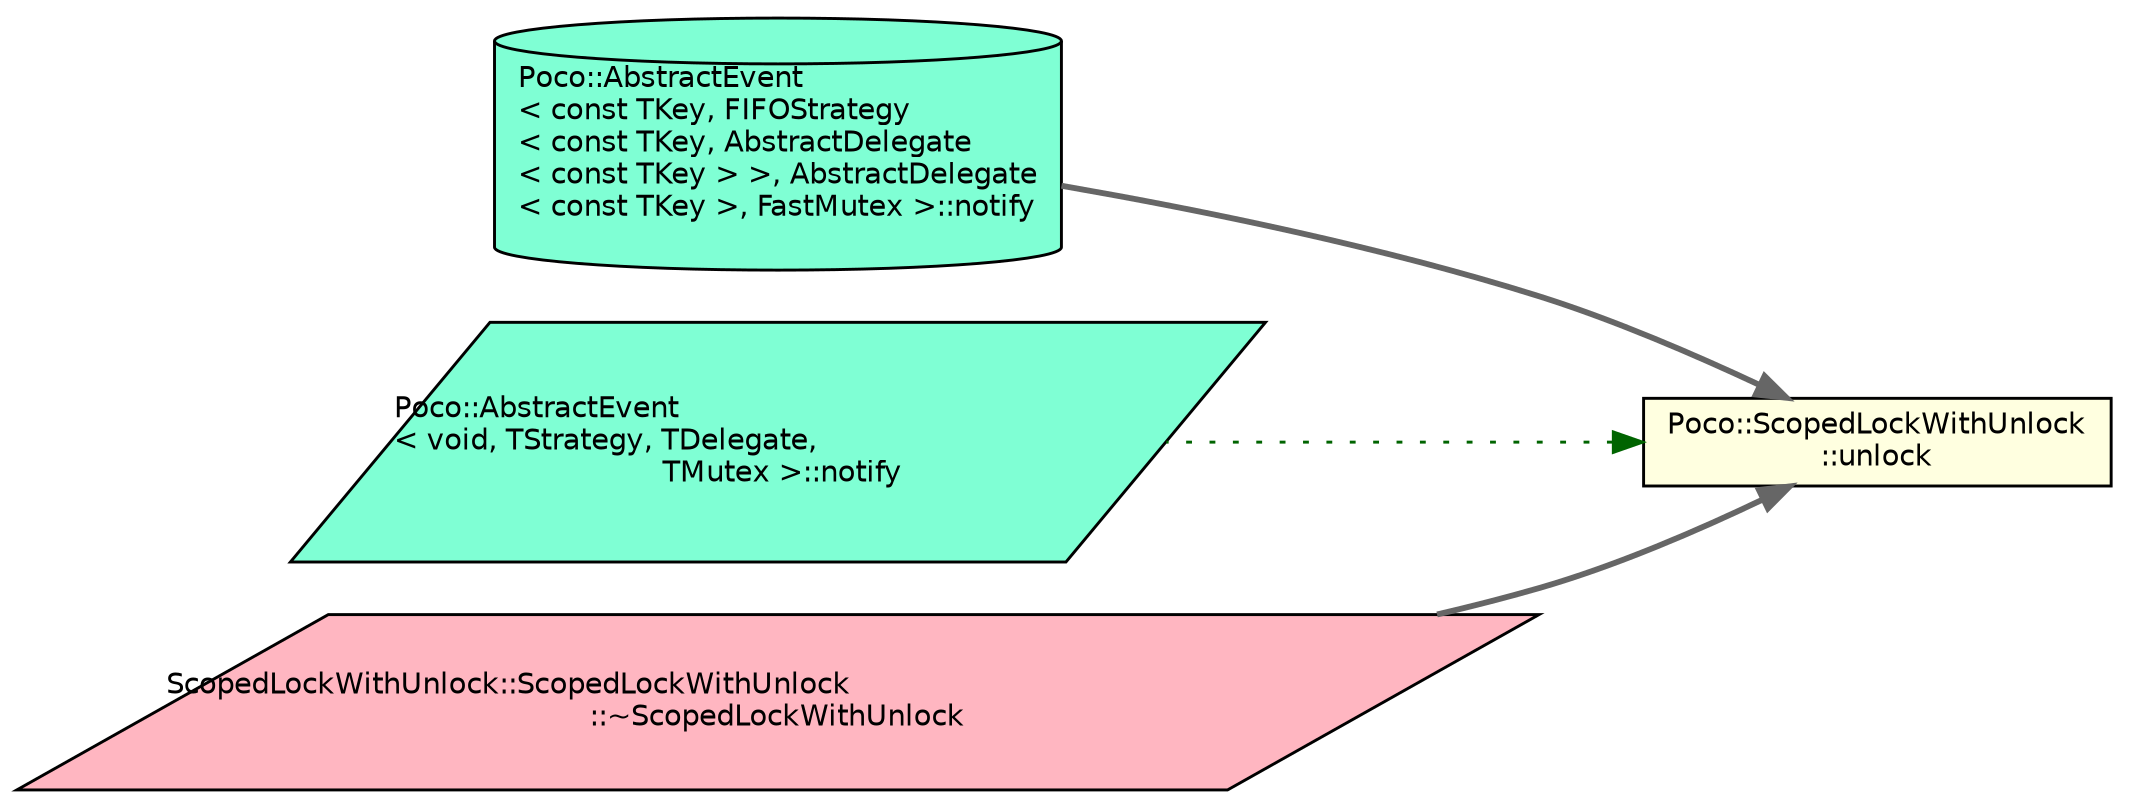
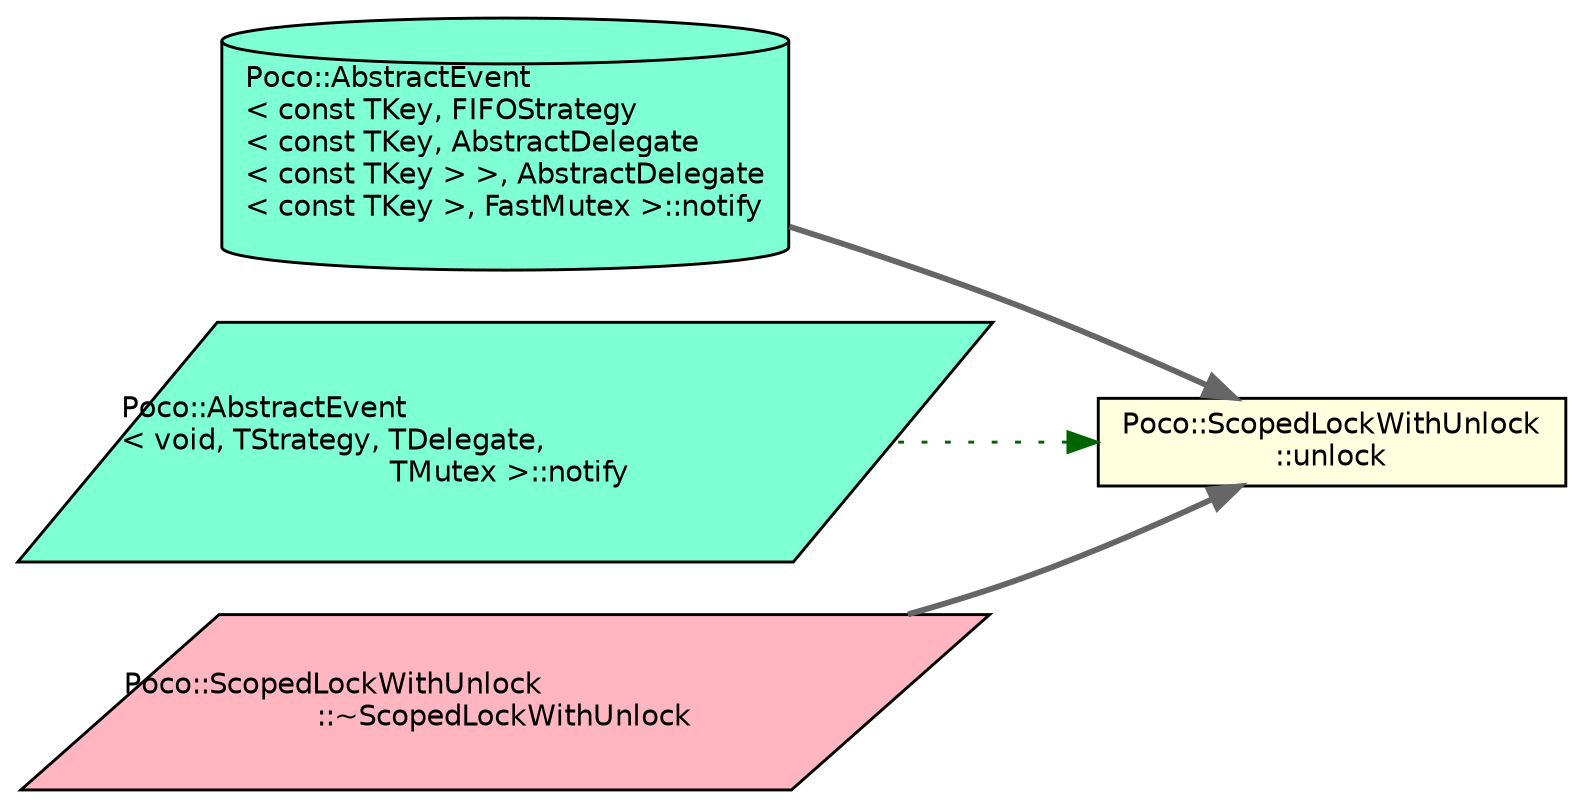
(778, 702) -> (505, 702)
